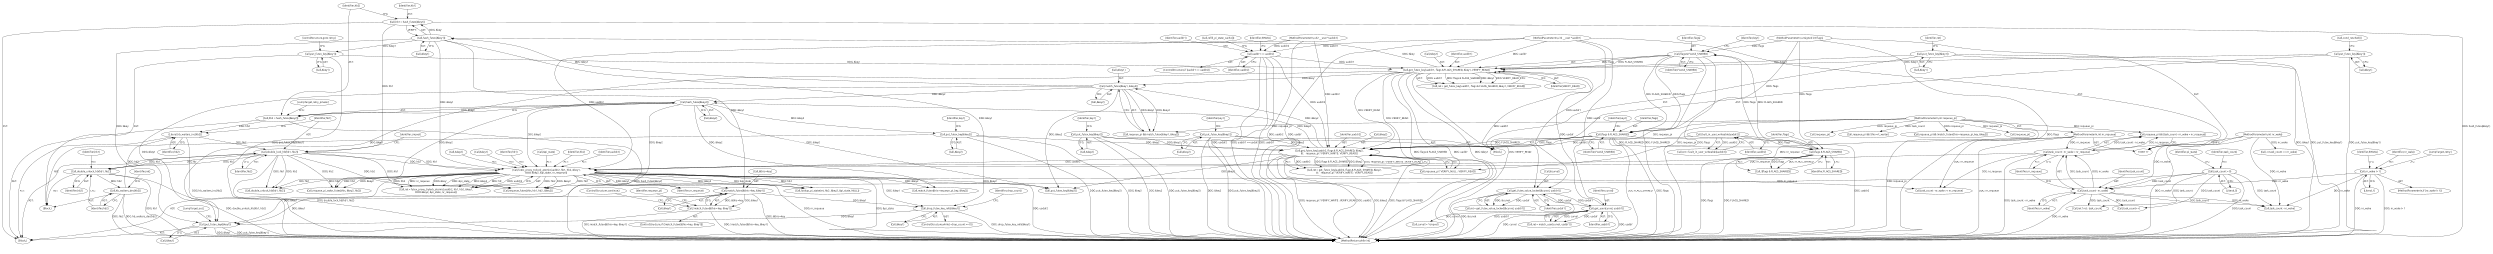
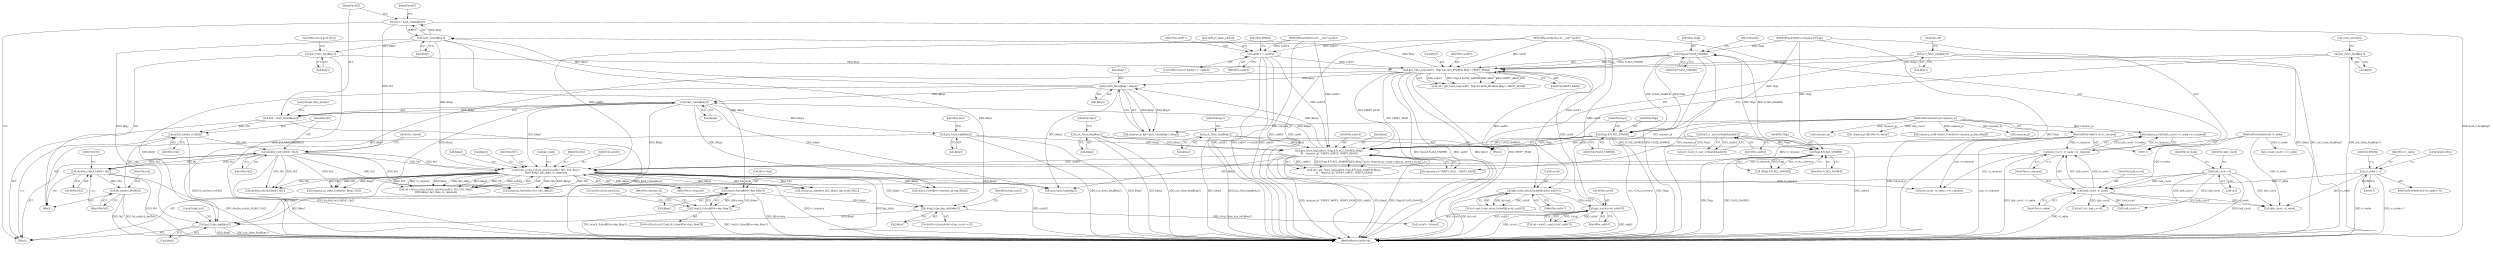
(2216, 143) -> (2216, 143)
(2366, 181) -> (2366, 181)
(1567, 203) -> none
(2021, 234) -> none
(1141, 238) -> (1185, 217)
